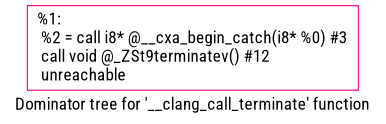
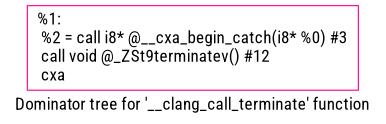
(82, 75) -> (52, 75)
